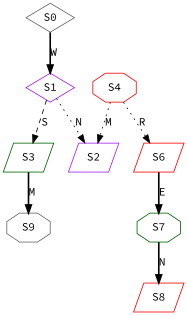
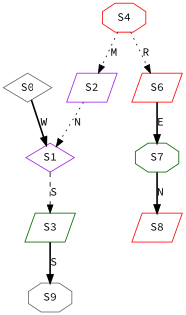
(69, 117) -> (72, 121)
(32, 193) -> (54, 263)
